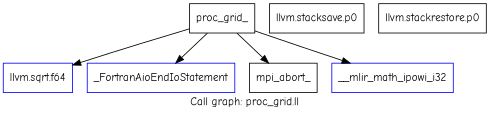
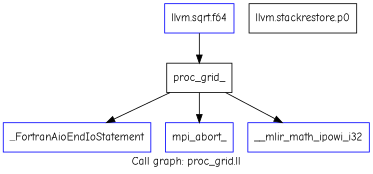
(317, 18) -> none
(135, 45) -> (199, 44)
(283, 78) -> (199, 137)
